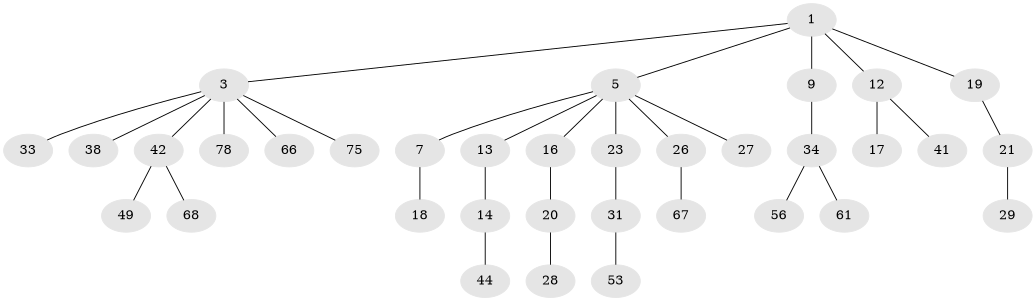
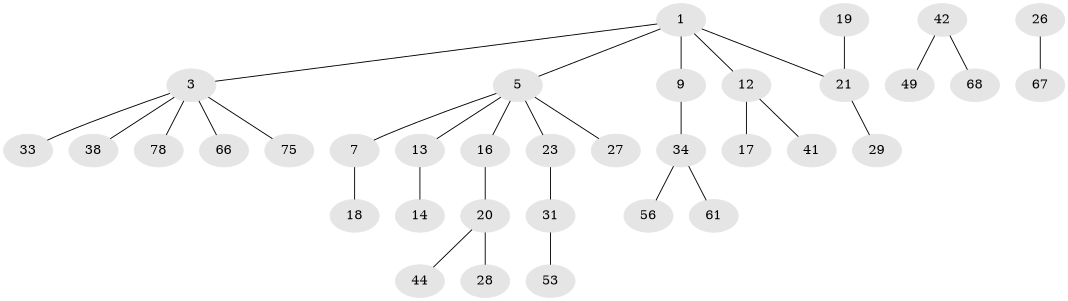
(893, 53) -> (763, 53)
(191, 118) -> none
(648, 118) -> none
(485, 249) -> (453, 248)
